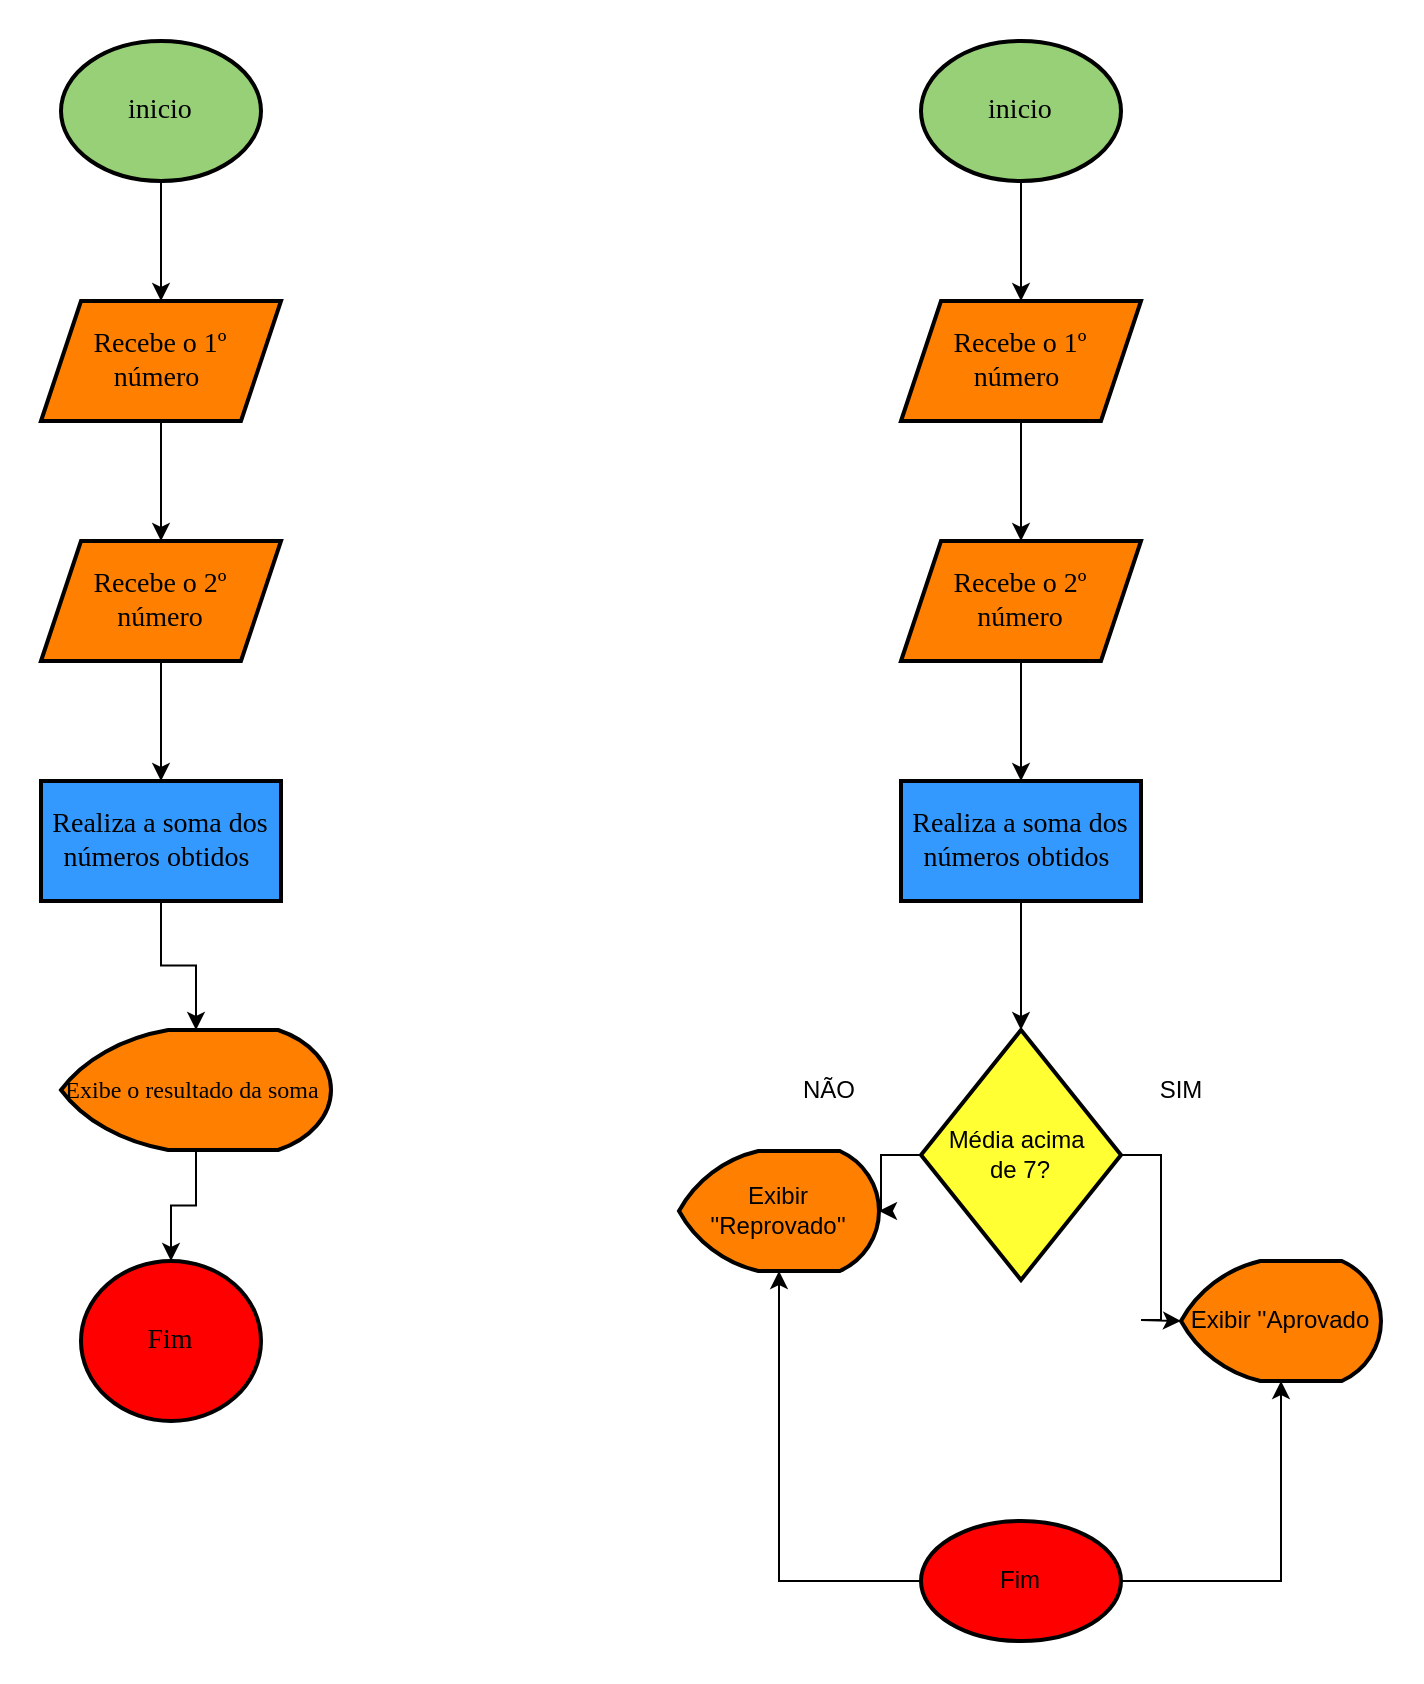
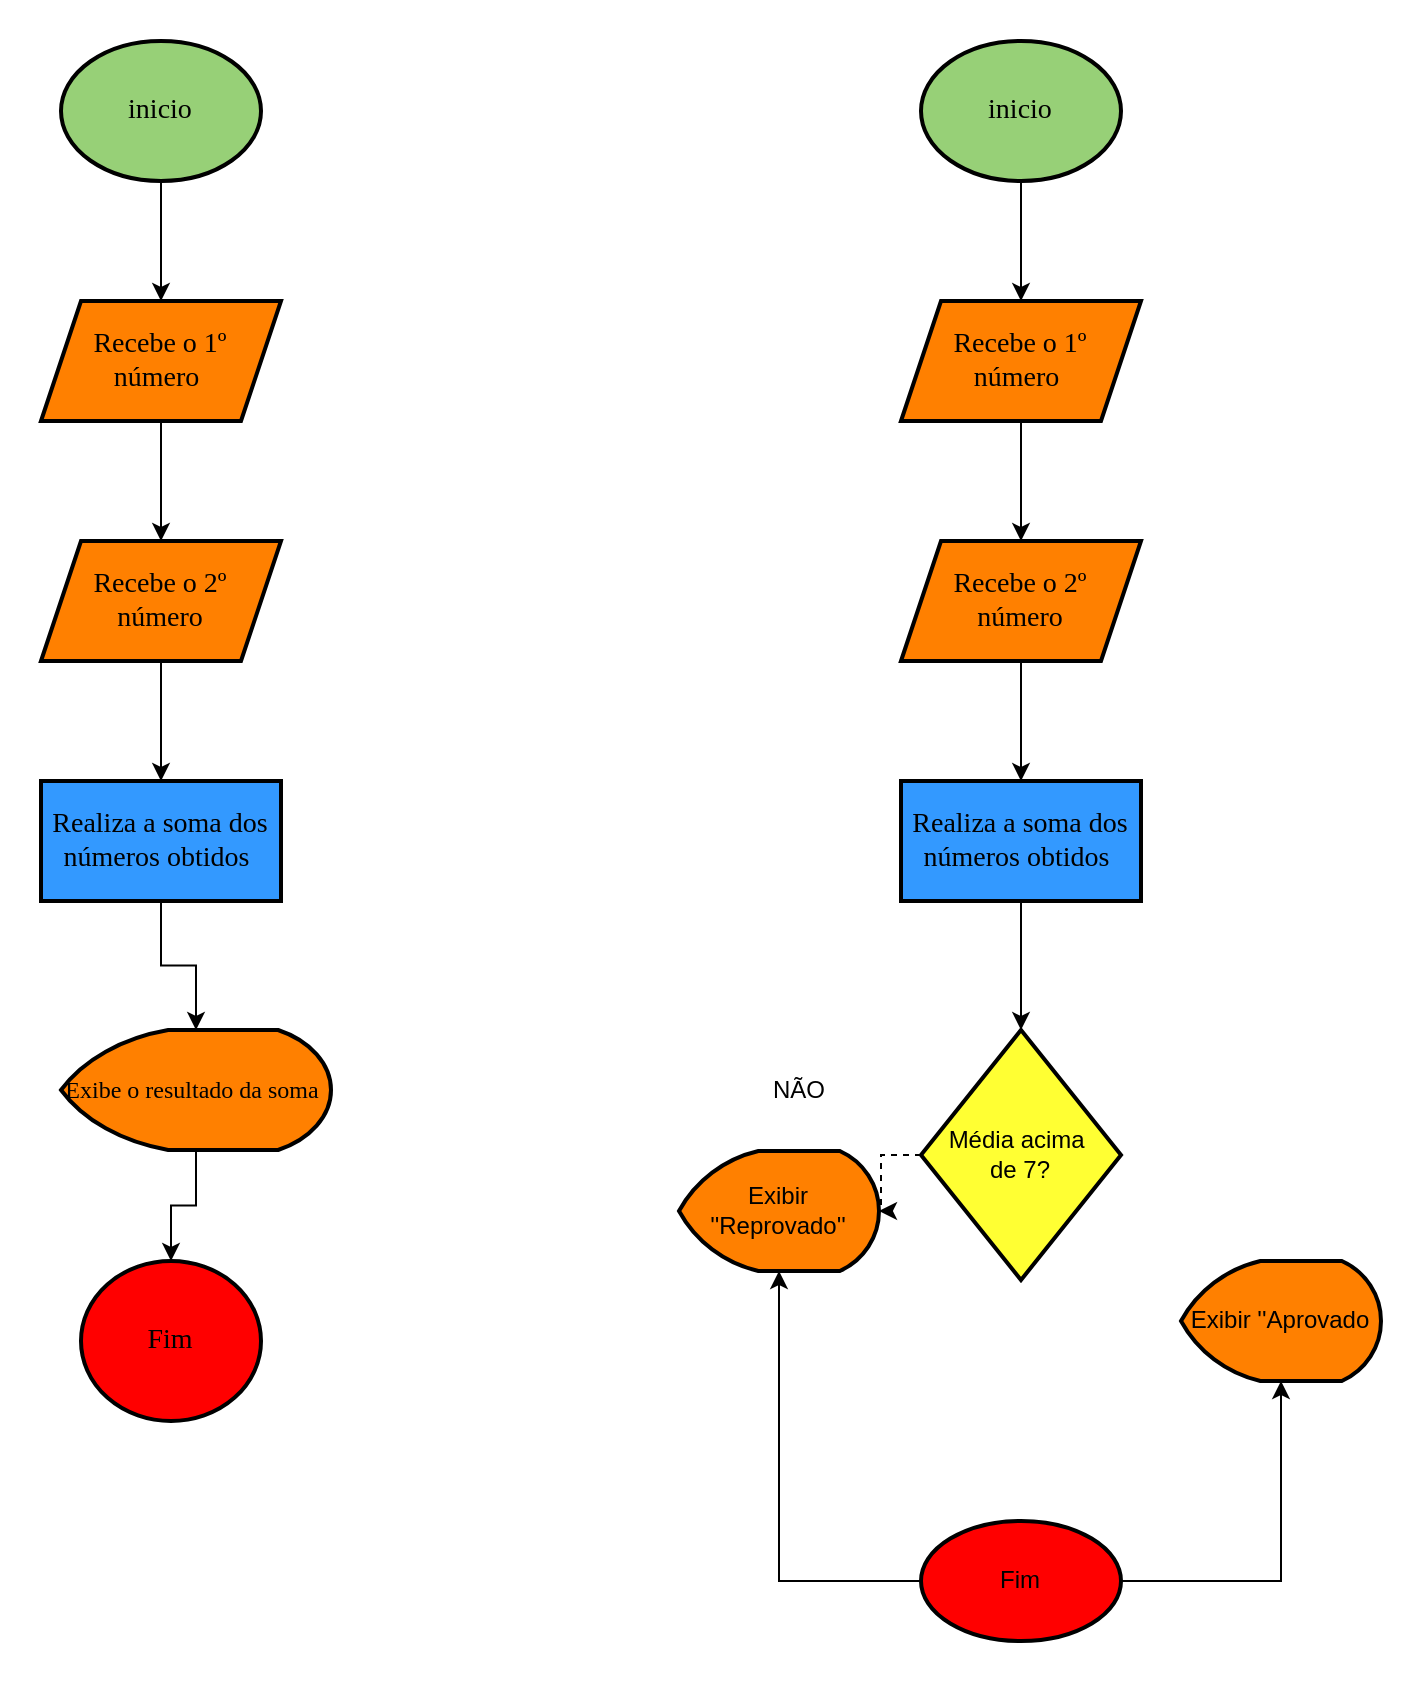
(829, 1090) -> (799, 1090)
(1181, 1091) -> none
(881, 1167) -> (881, 1167)
(1161, 1241) -> none
